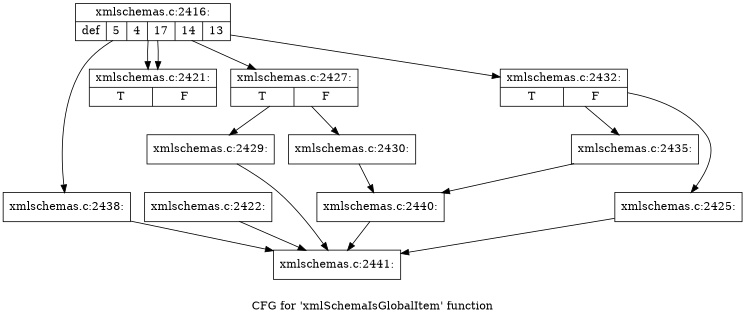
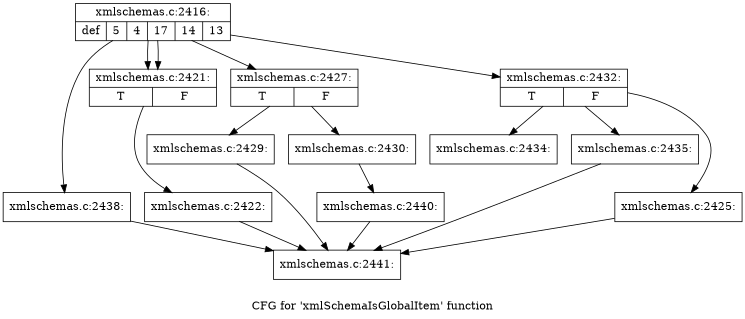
none -> (494, 149)
none -> (136, 153)
(512, 177) -> (492, 206)
